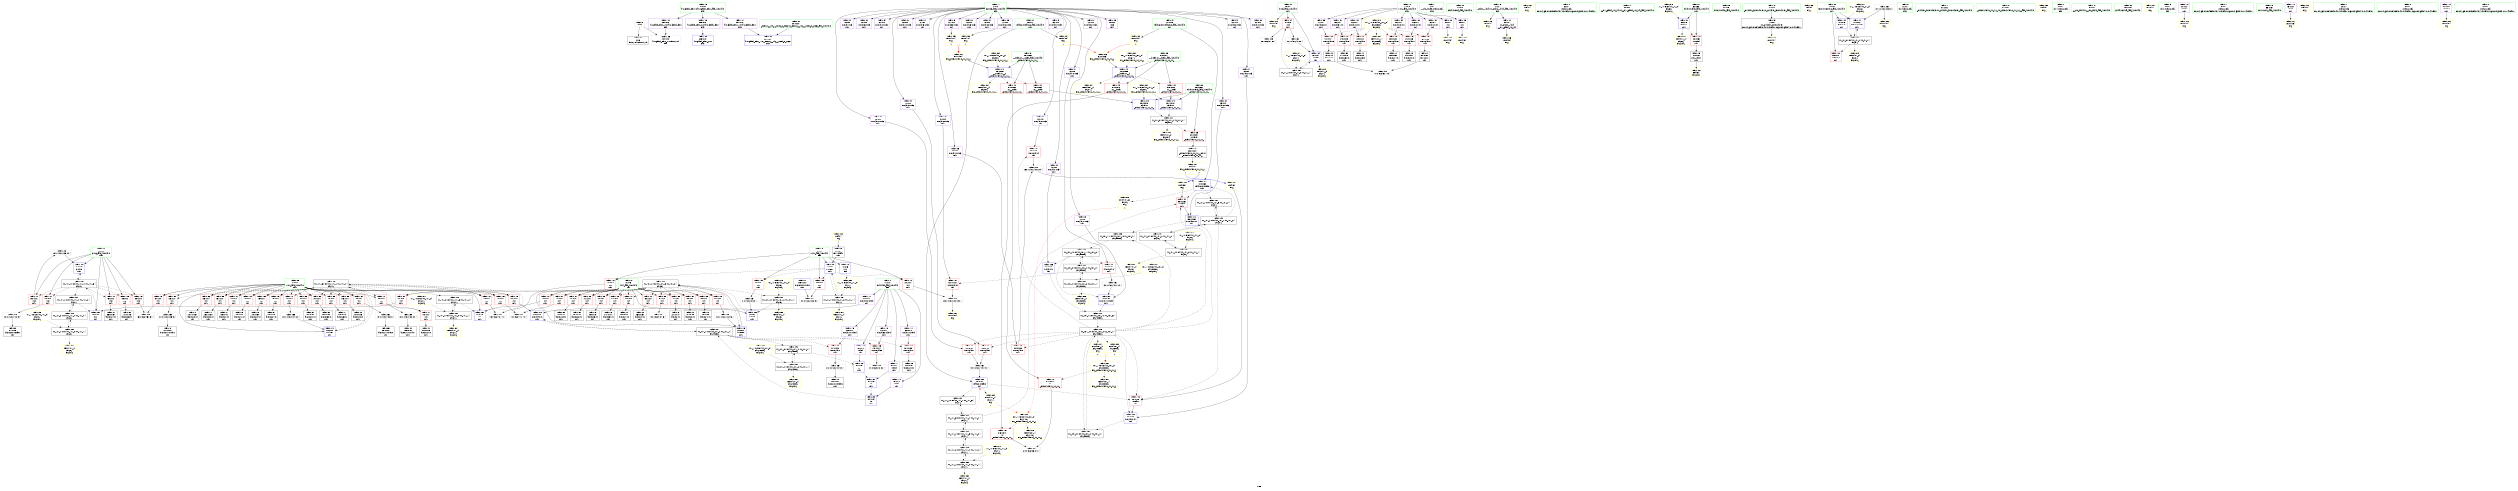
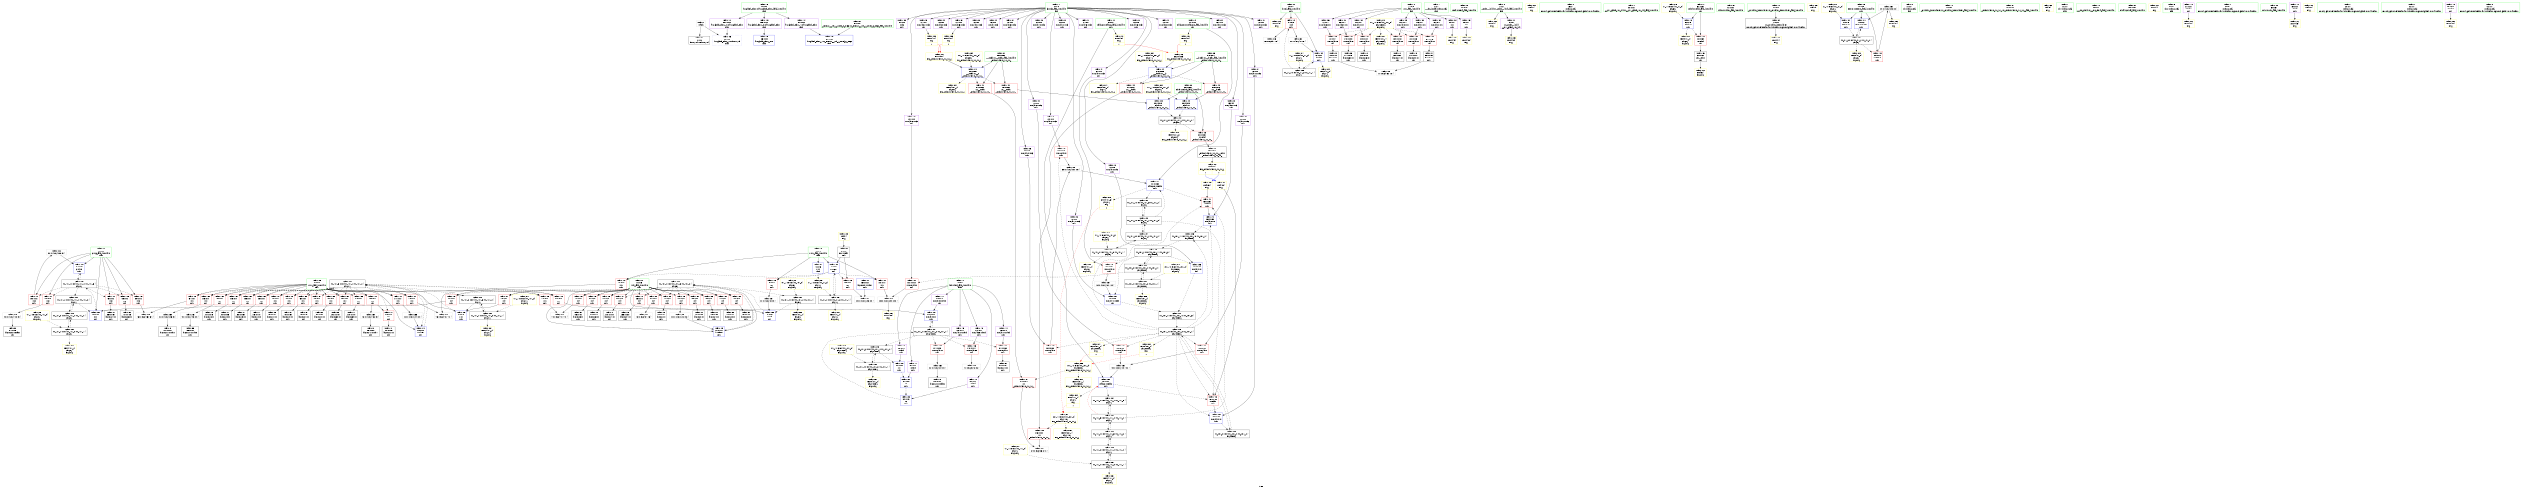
none -> (1883, 32)
(819, 267) -> (846, 267)
